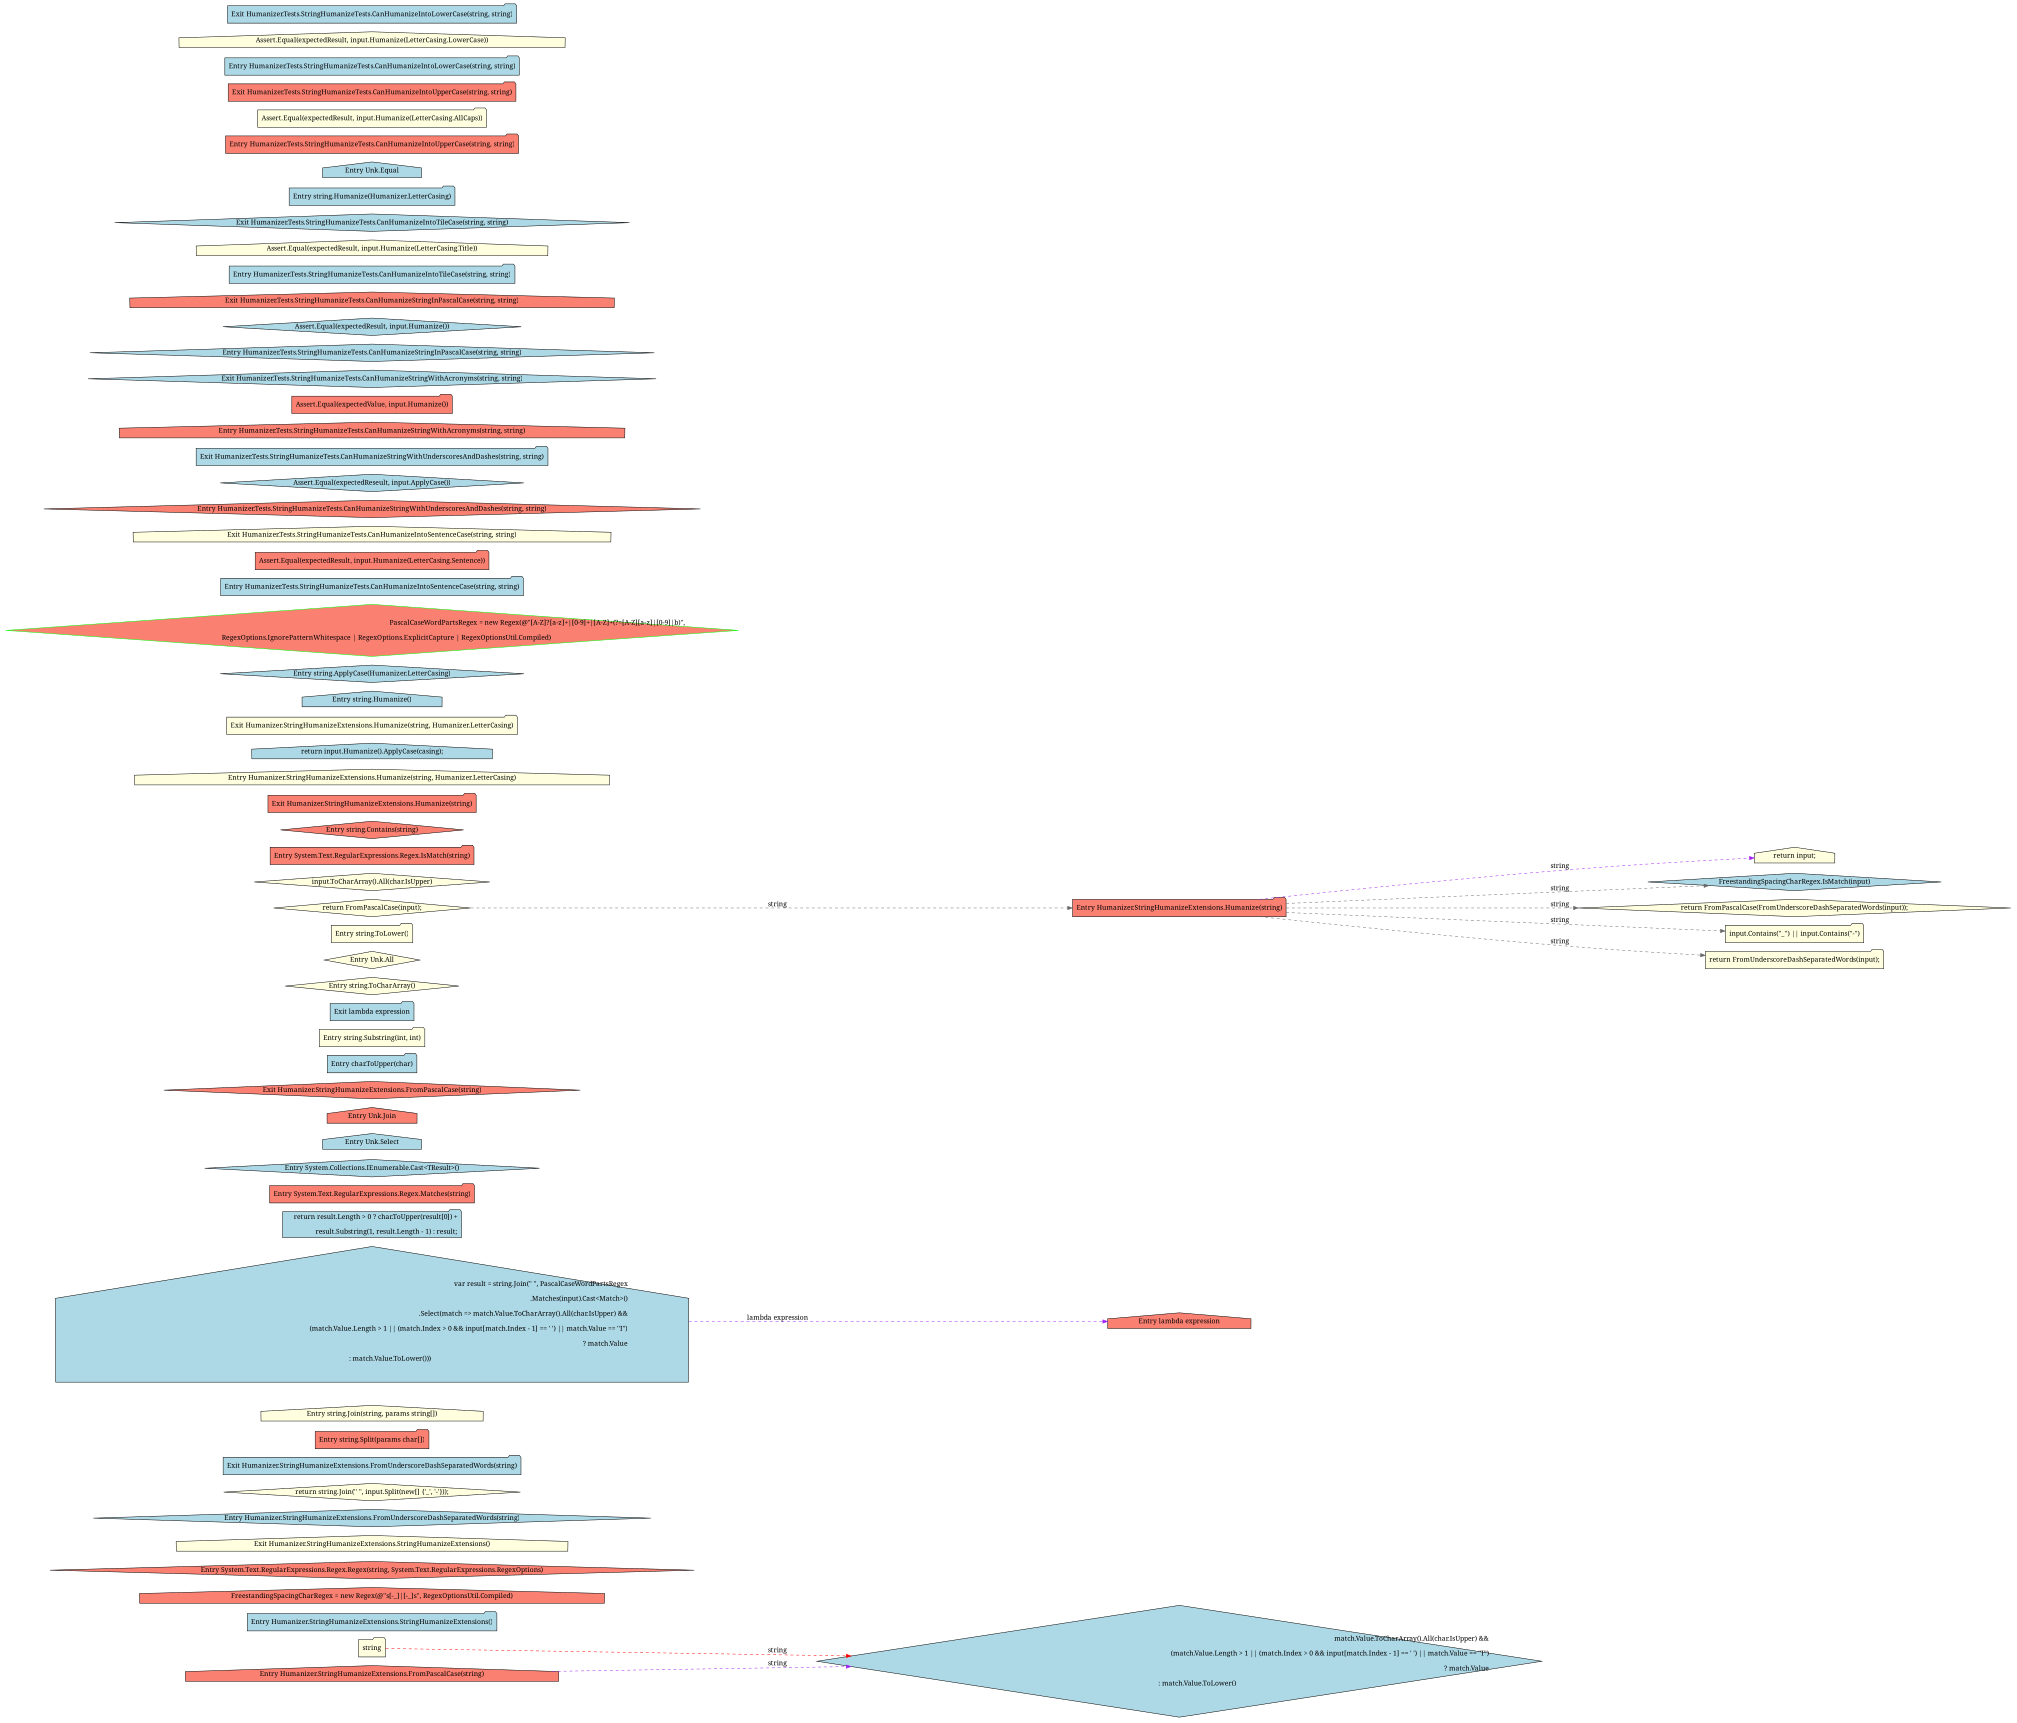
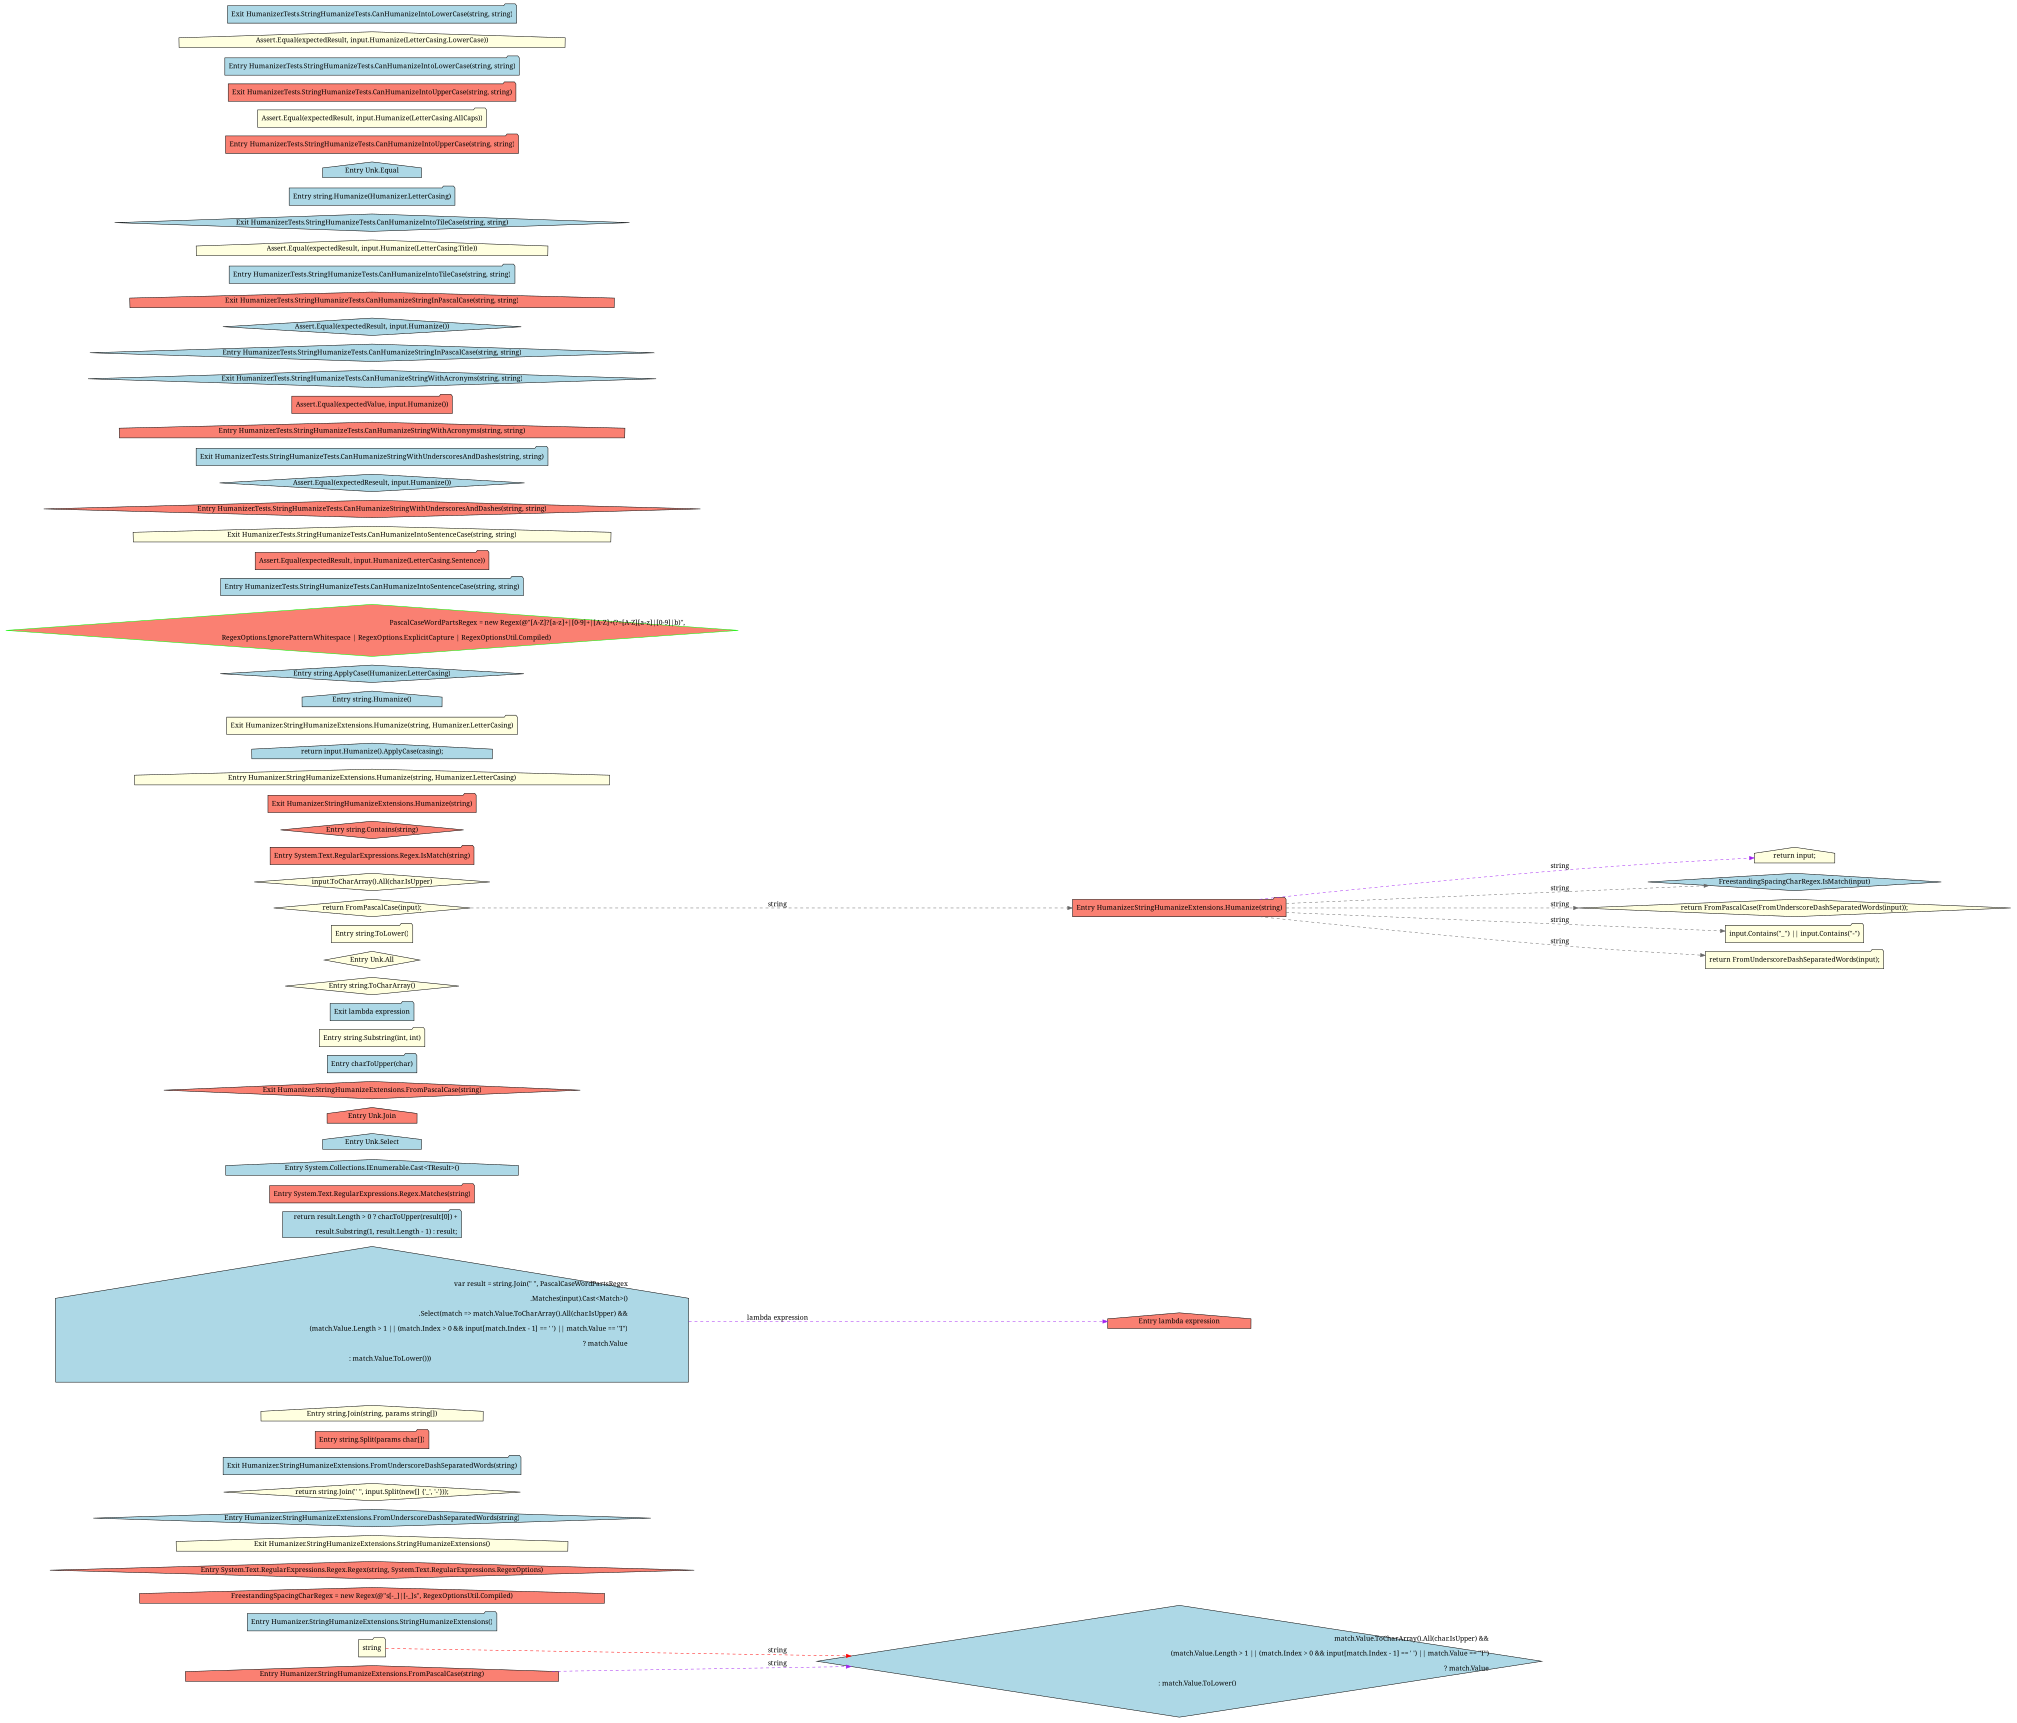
(372, 483) -> (372, 483)
(372, 1168) -> (372, 1168)
